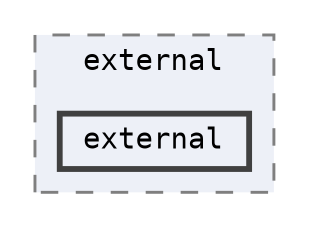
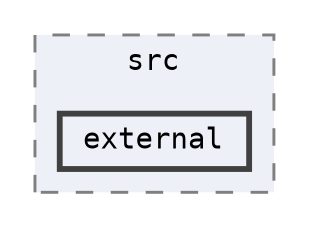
(154, 63) -> (154, 63)
